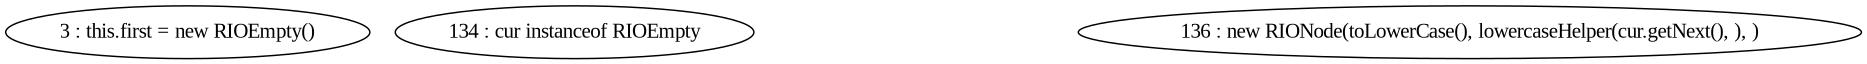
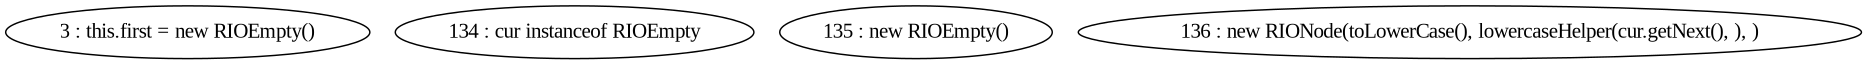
none -> (916, 32)
